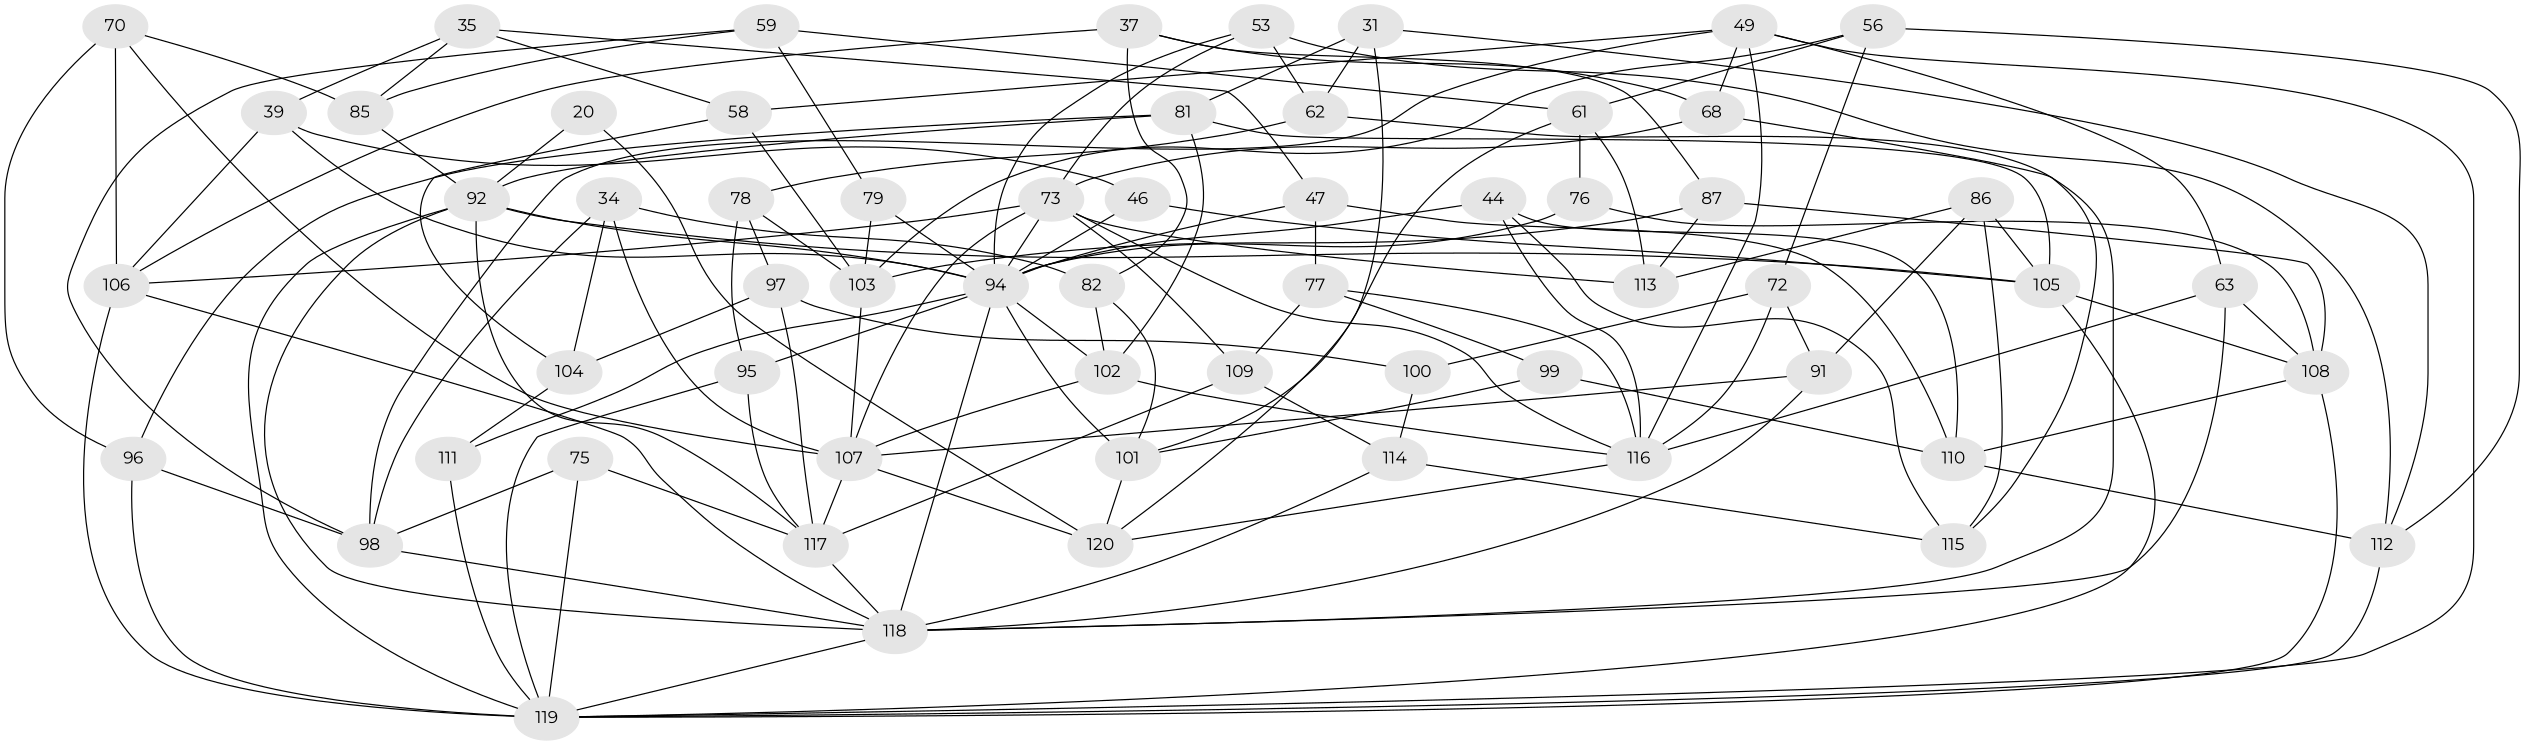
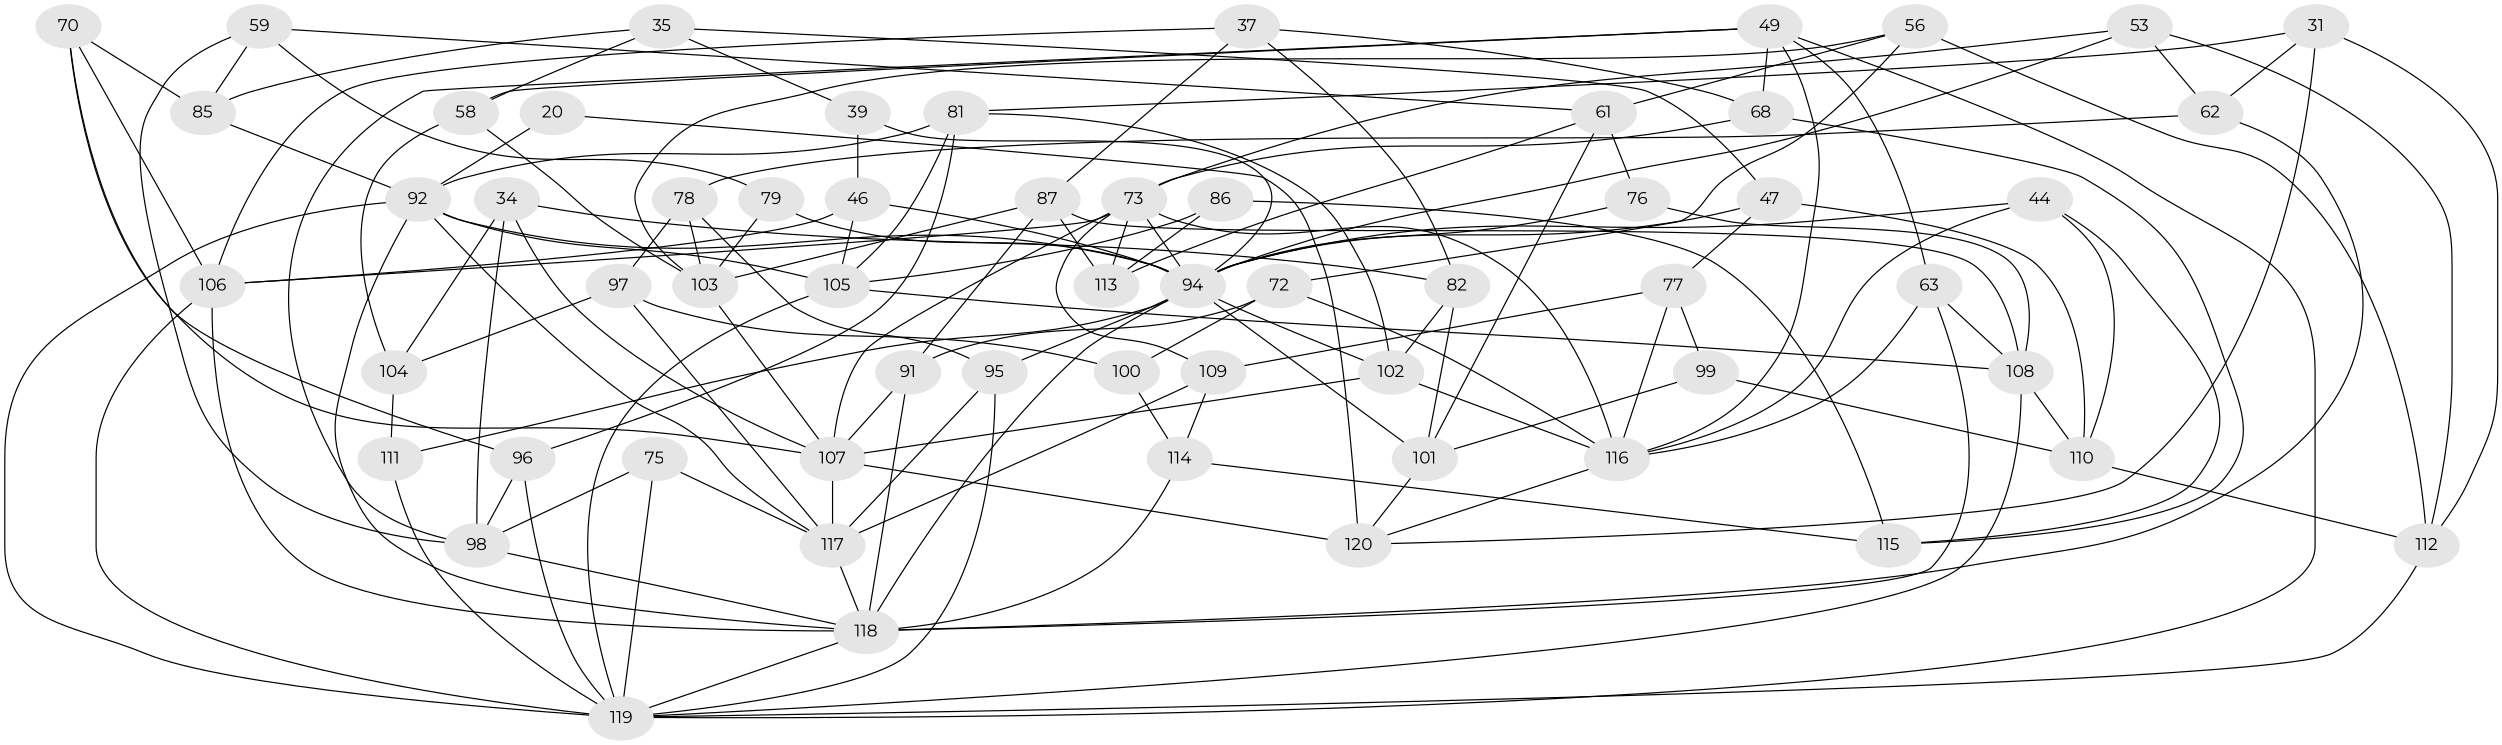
(195, 199) -> (541, 260)
(1900, 286) -> (959, 309)
